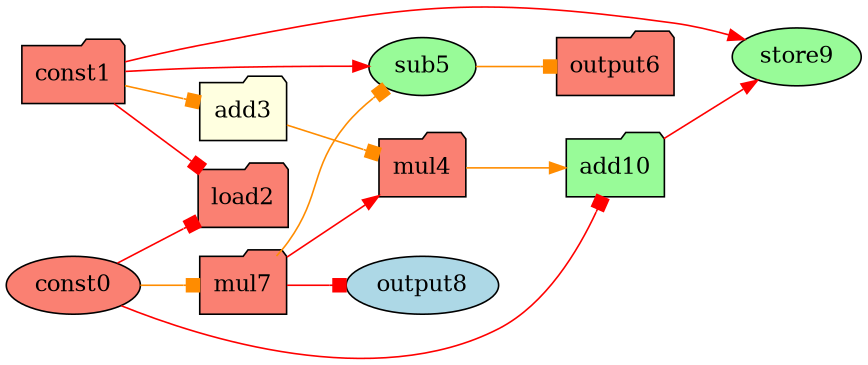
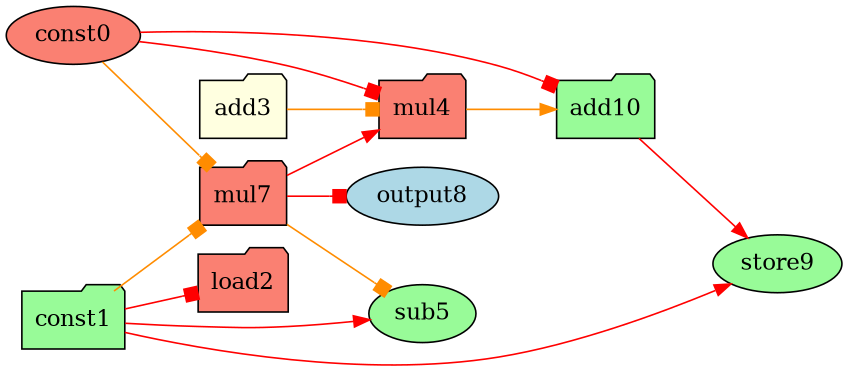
(615, 67) -> none
(73, 75) -> (73, 320)
(154, 92) -> (152, 263)
(150, 246) -> (253, 58)
